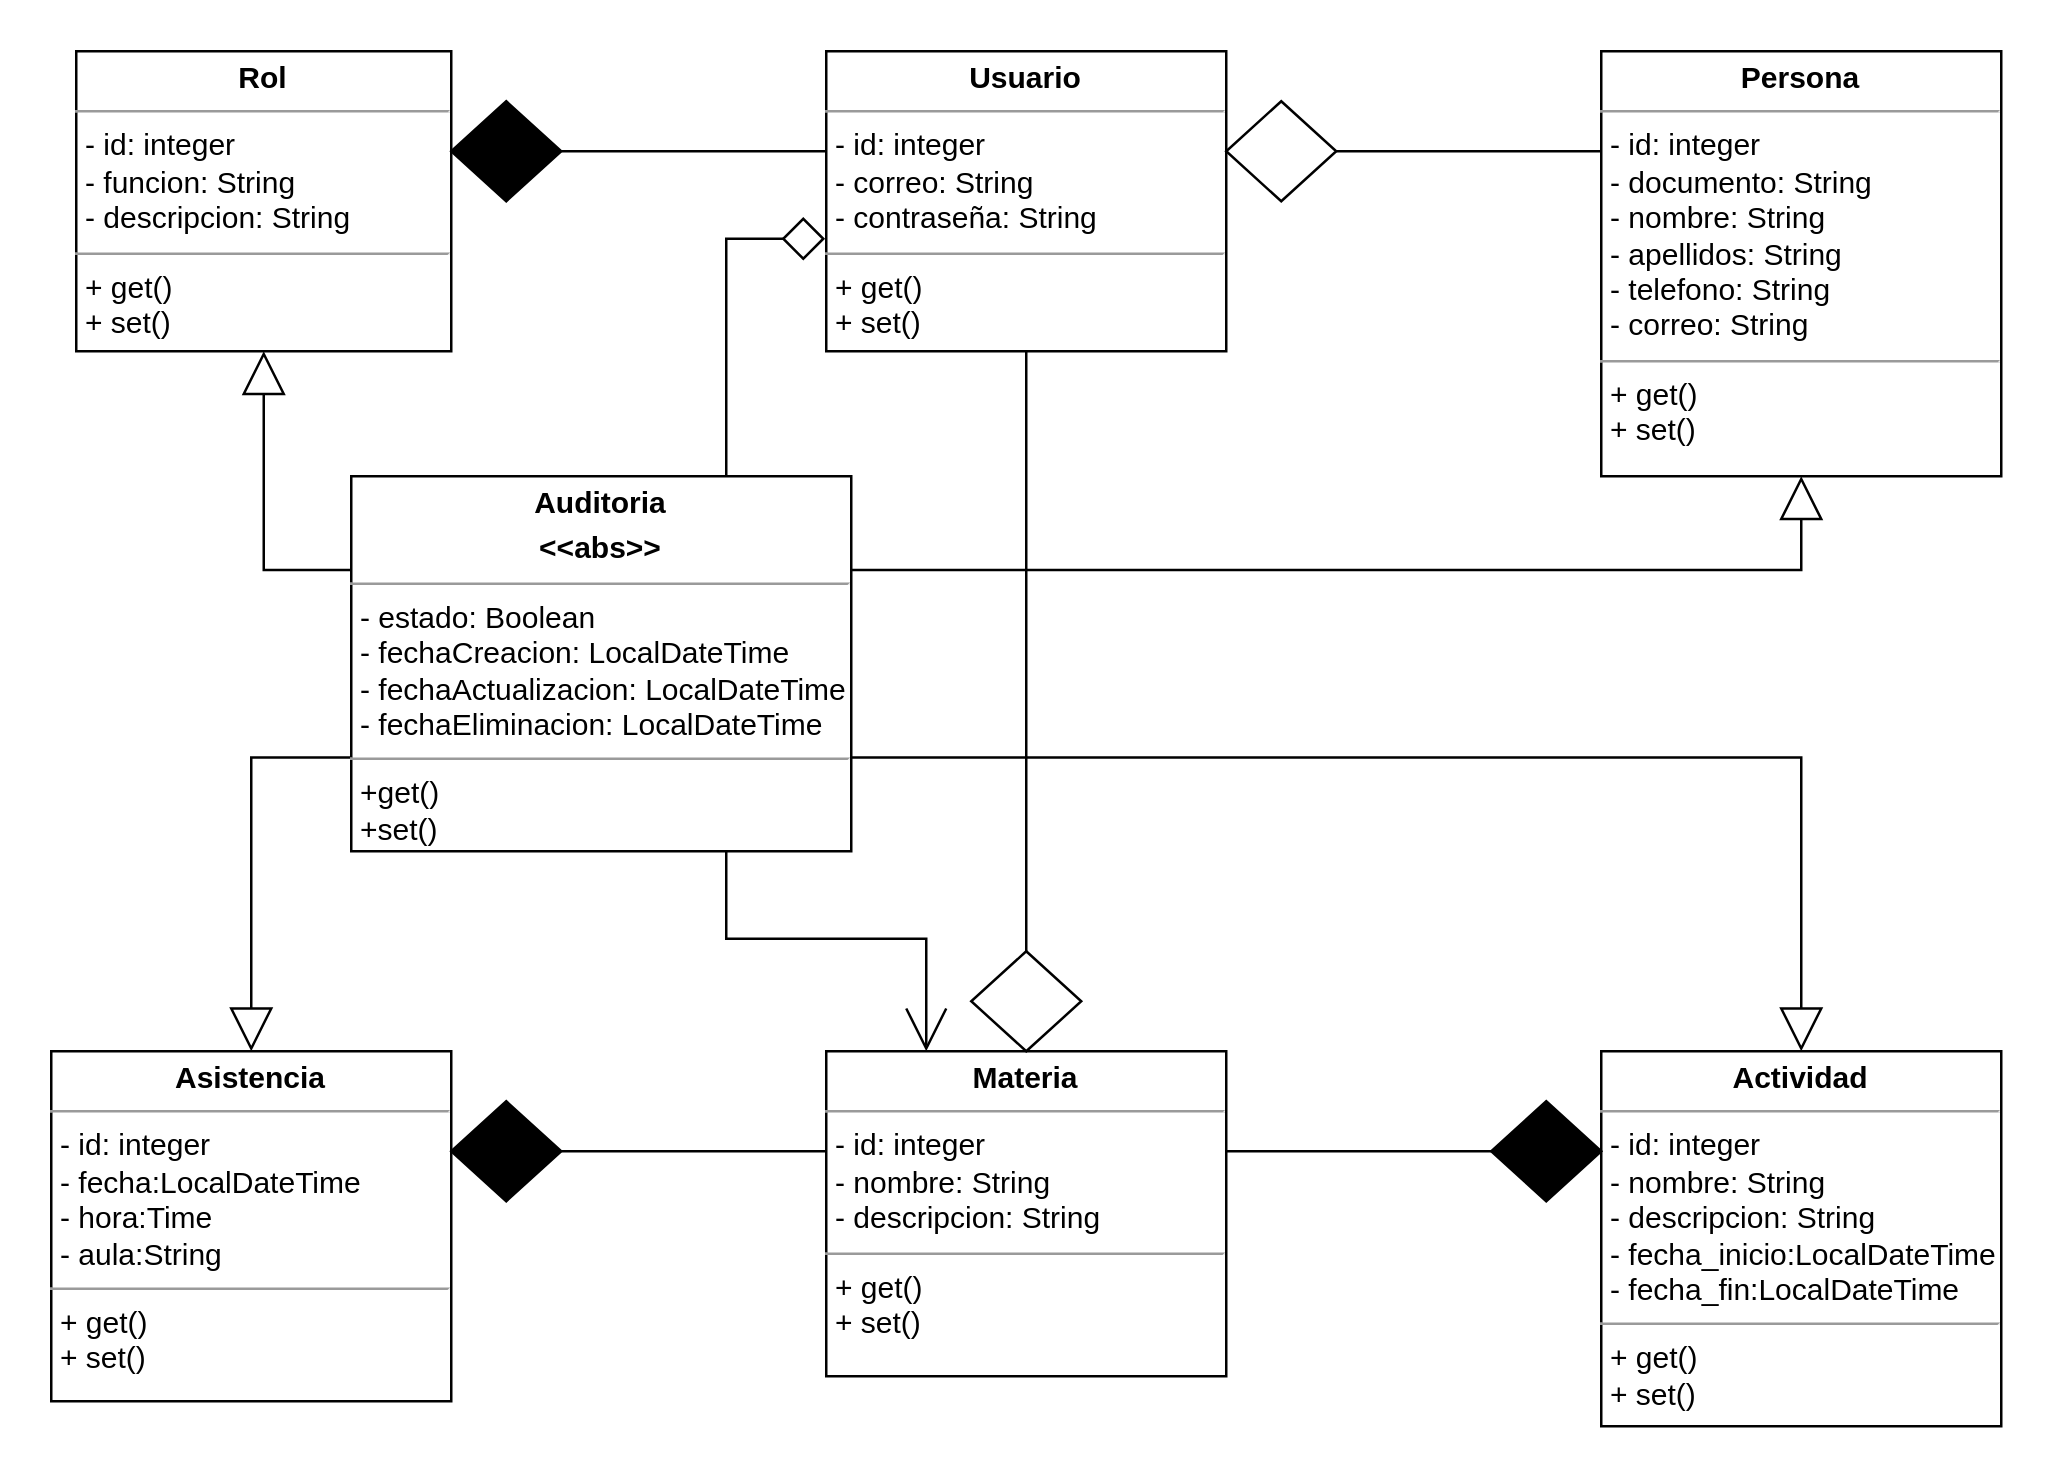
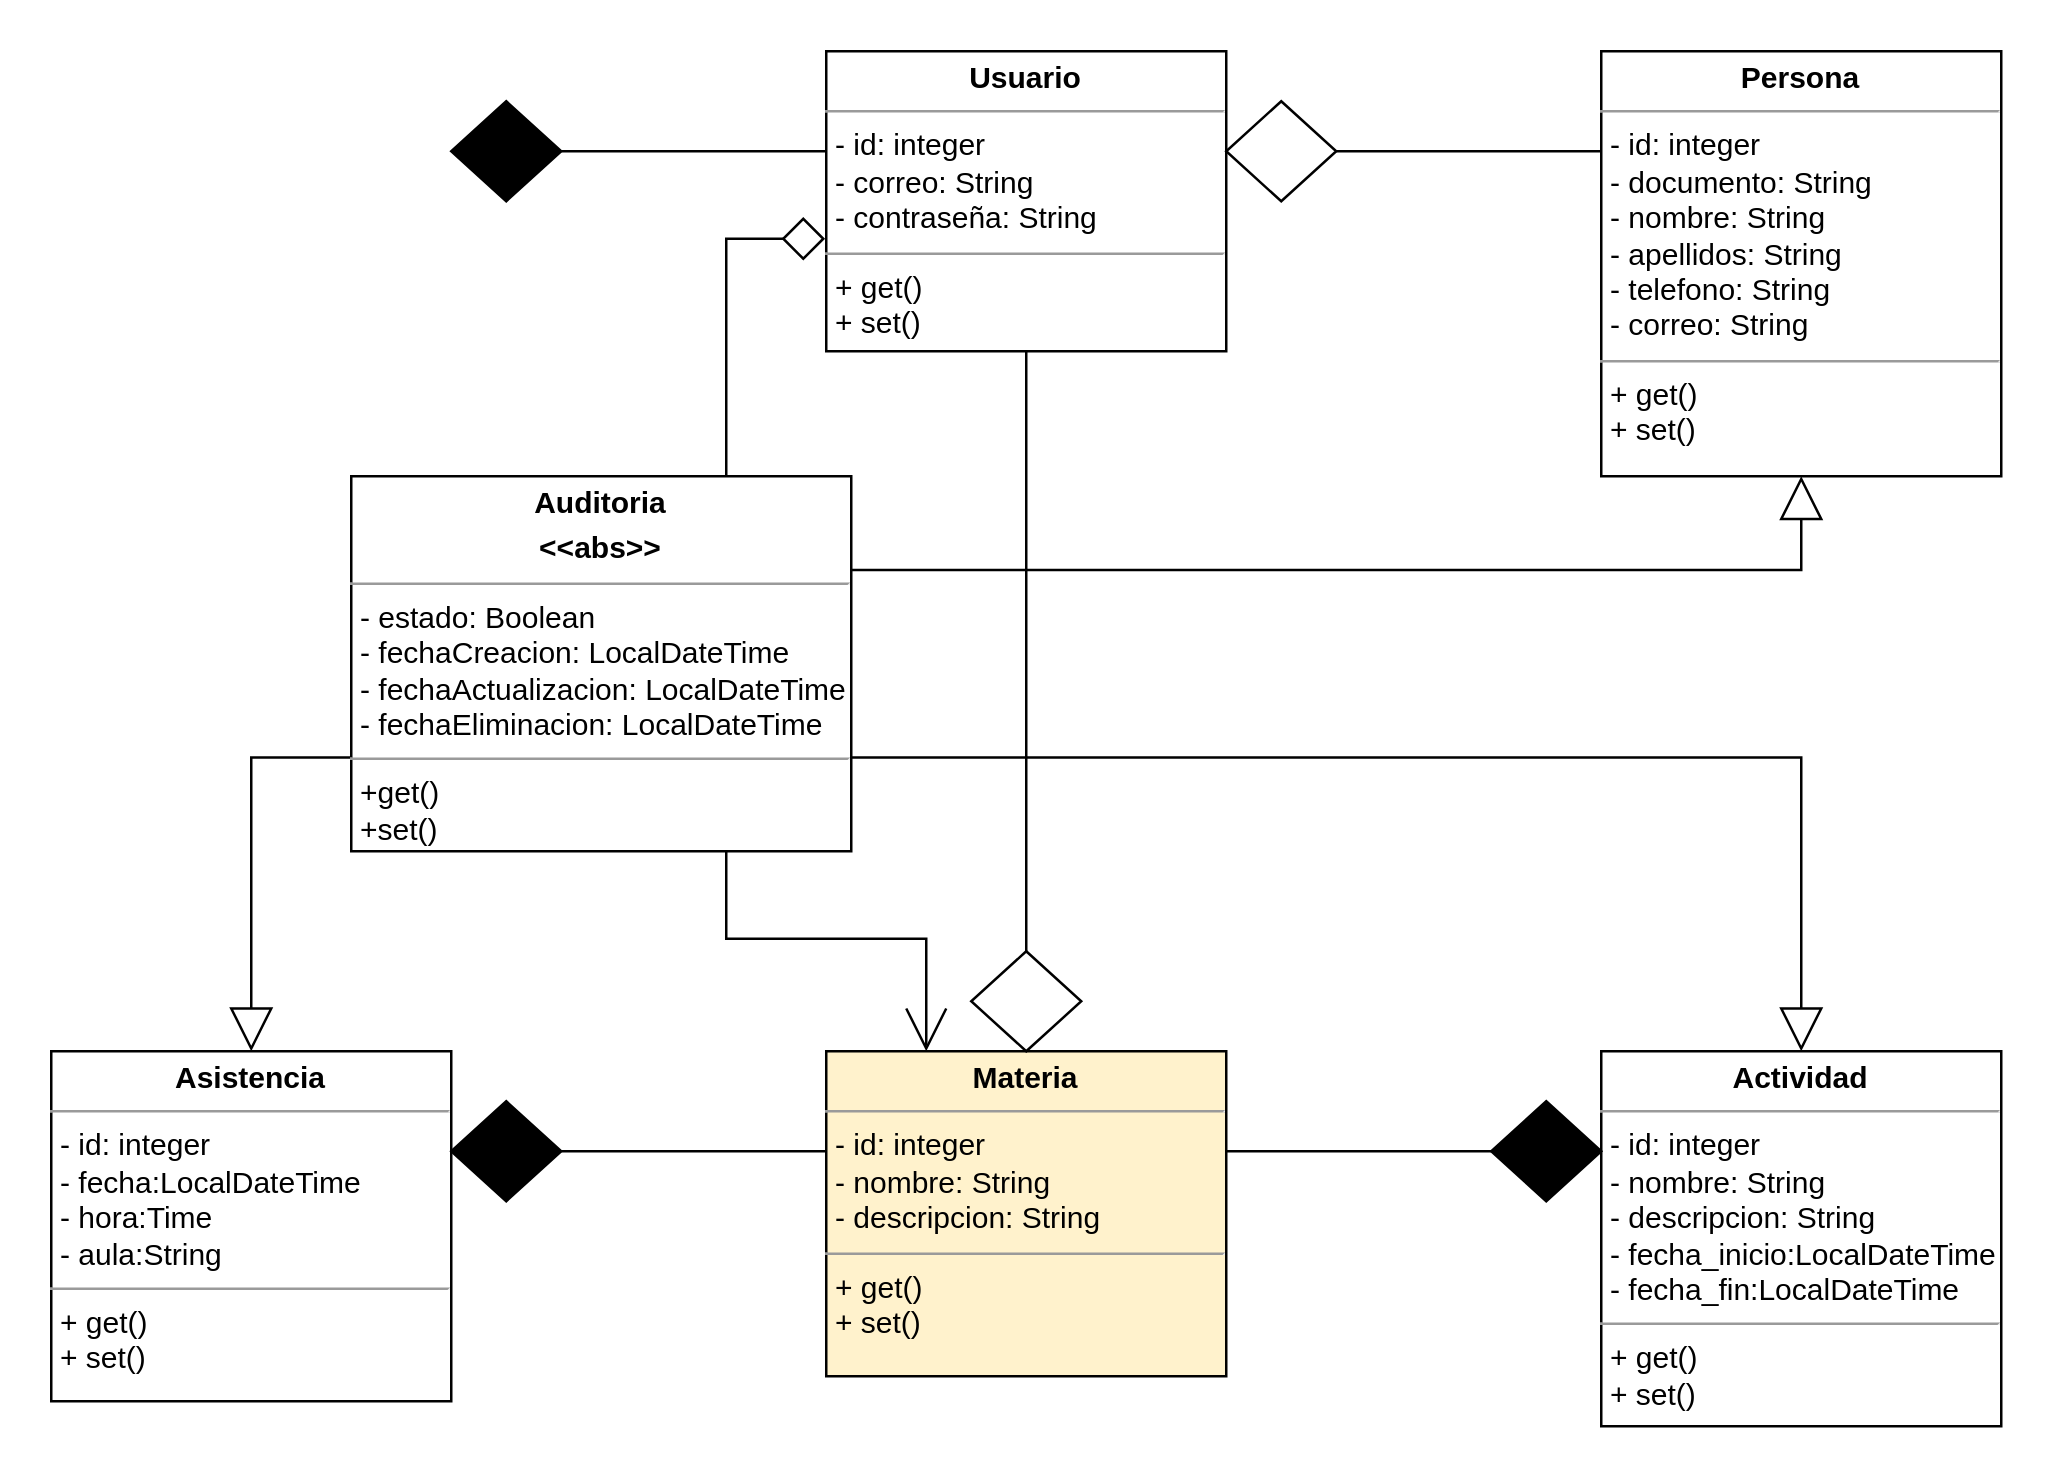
(264, 201) -> none
(264, 526) -> none
(1026, 1214) -> (1026, 1214)
